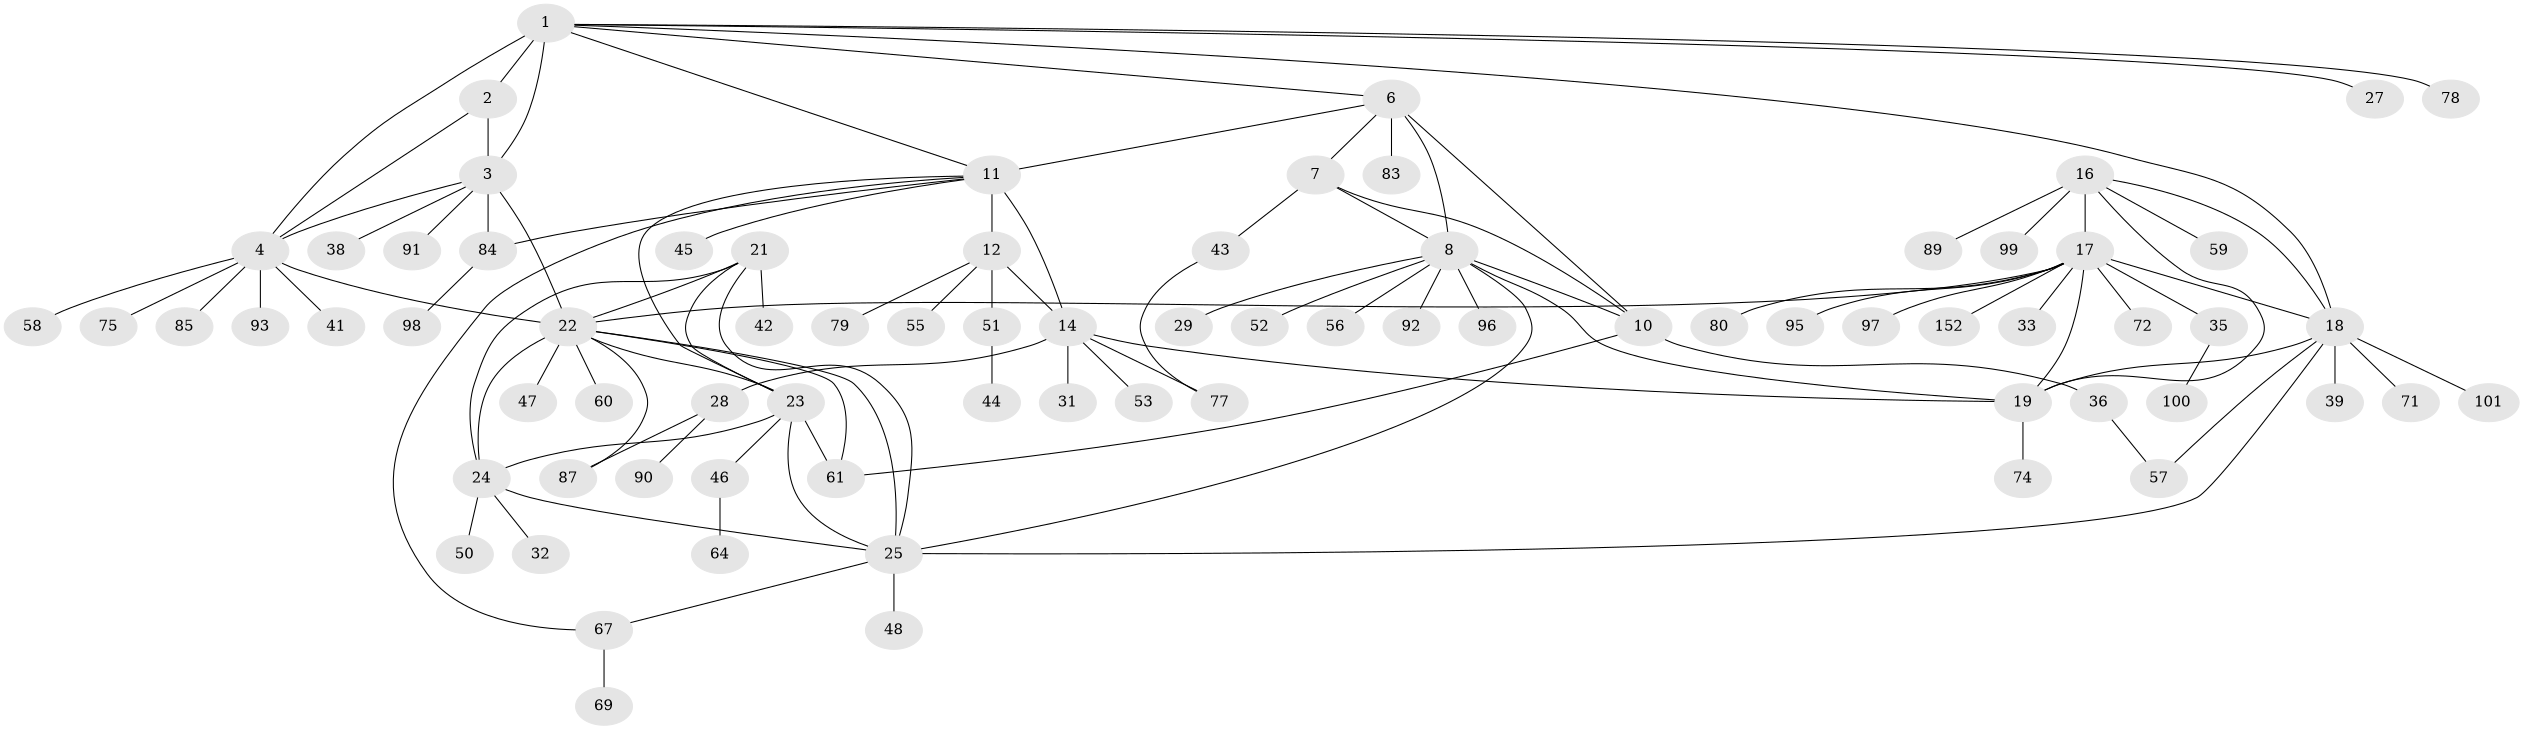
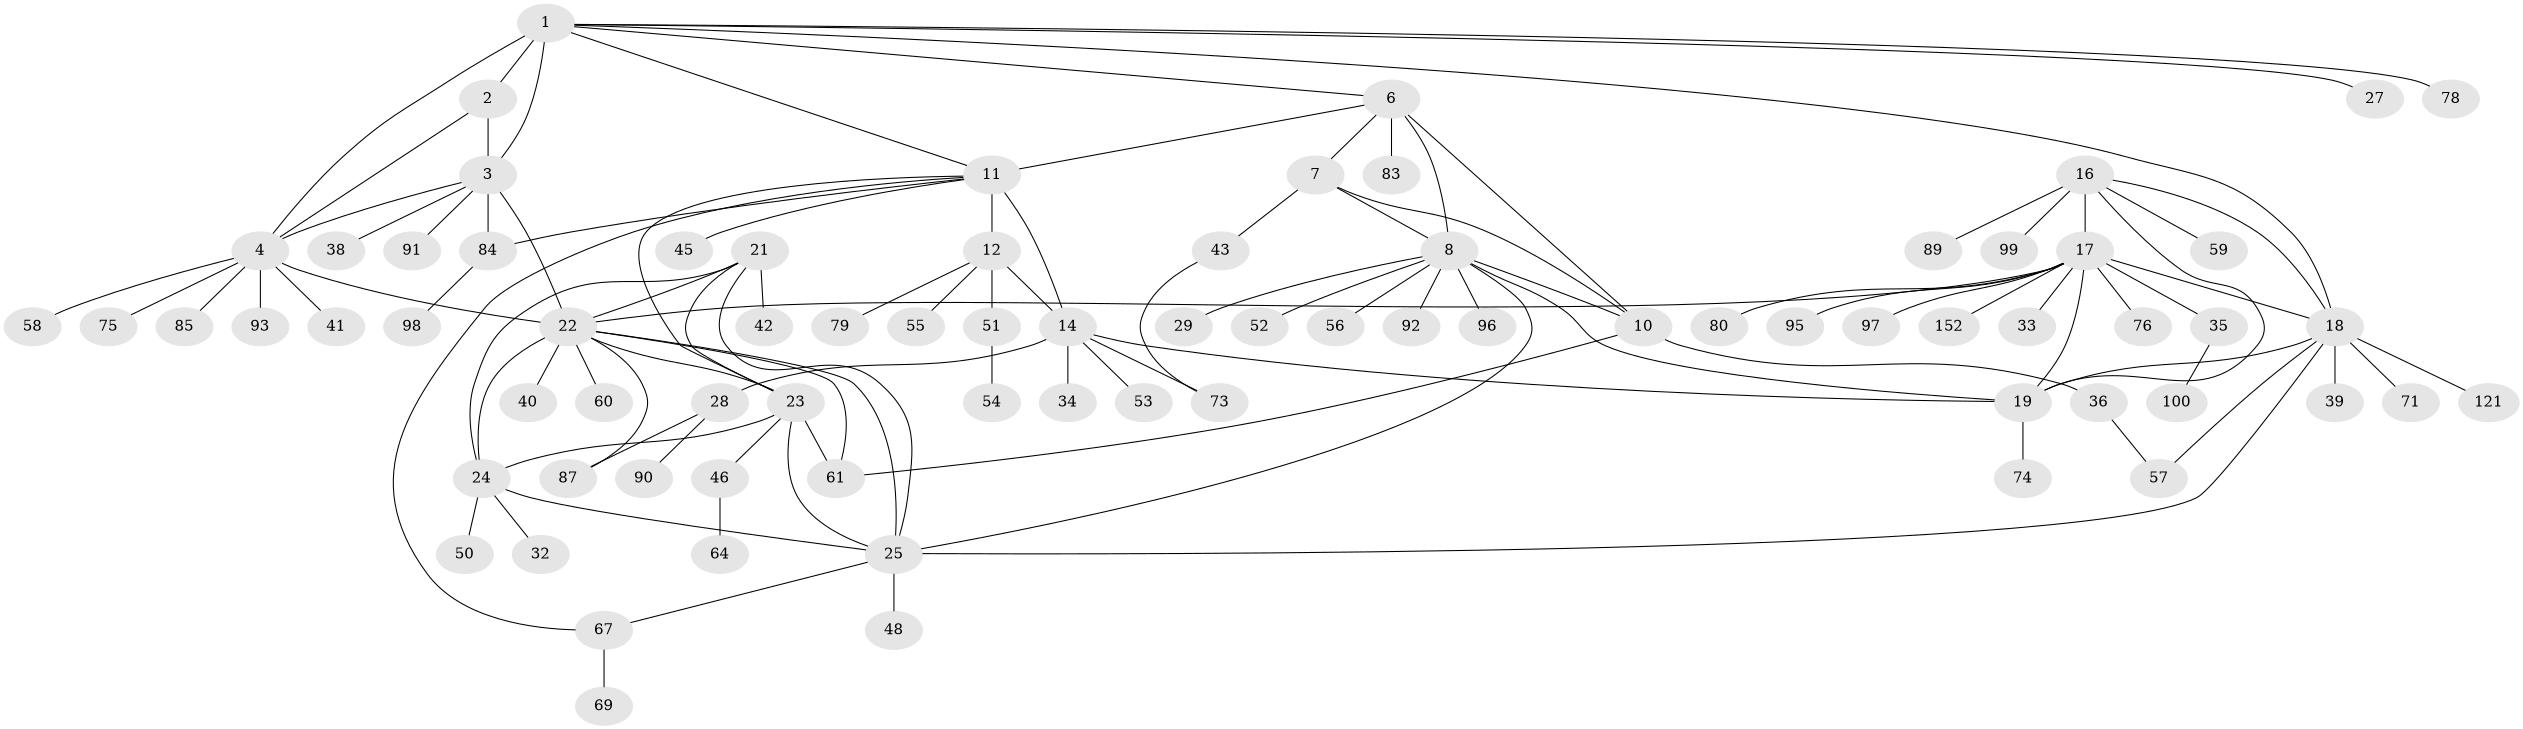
(2143, 327) -> (2143, 327)
(528, 403) -> (528, 403)
(992, 403) -> (992, 403)
(1068, 403) -> (1068, 403)
(1220, 403) -> (1220, 403)
(2489, 403) -> (2489, 403)
